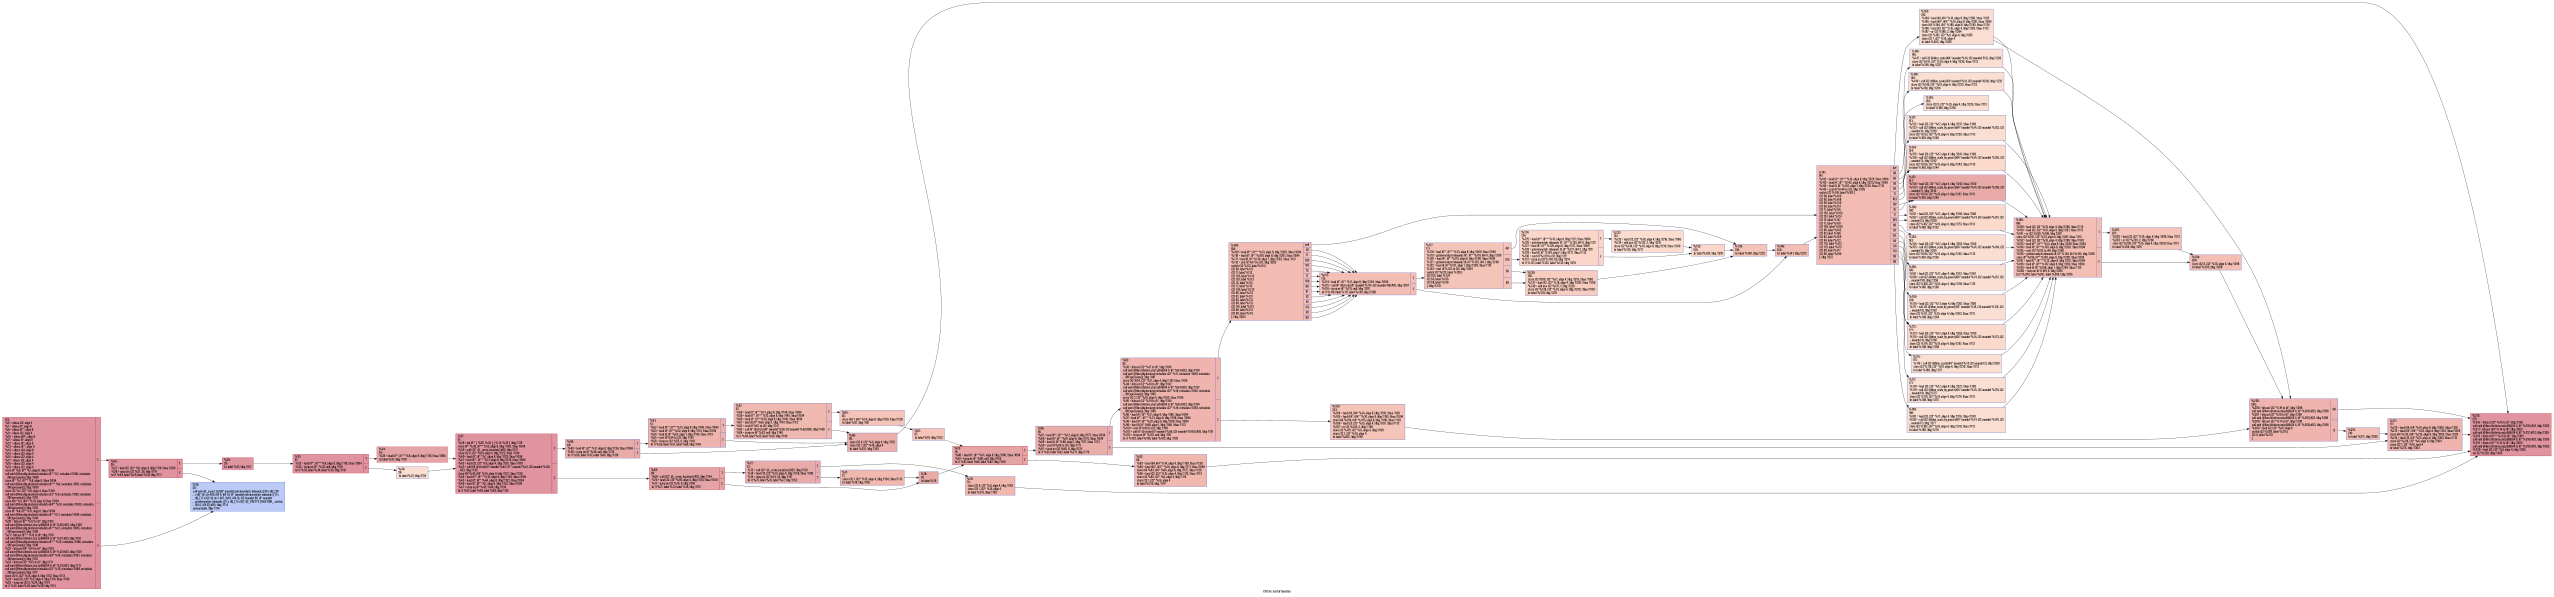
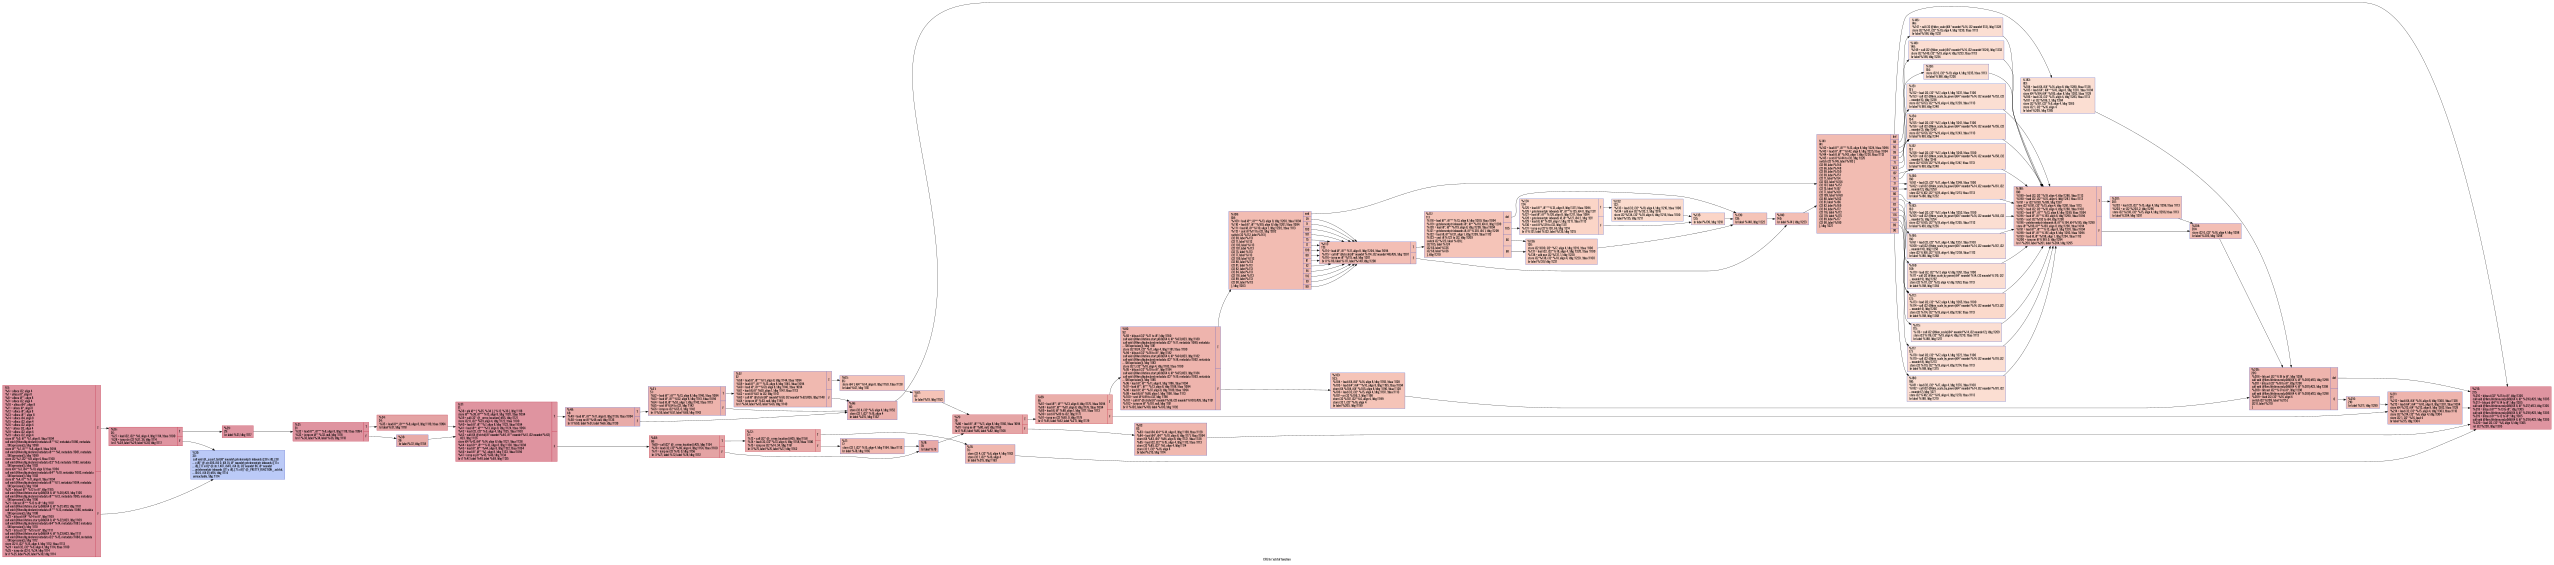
(2012, 92) -> (2017, 125)
(1956, 188) -> (1956, 156)
(1074, 441) -> (1074, 409)
(783, 472) -> (783, 441)
(412, 473) -> (412, 441)
